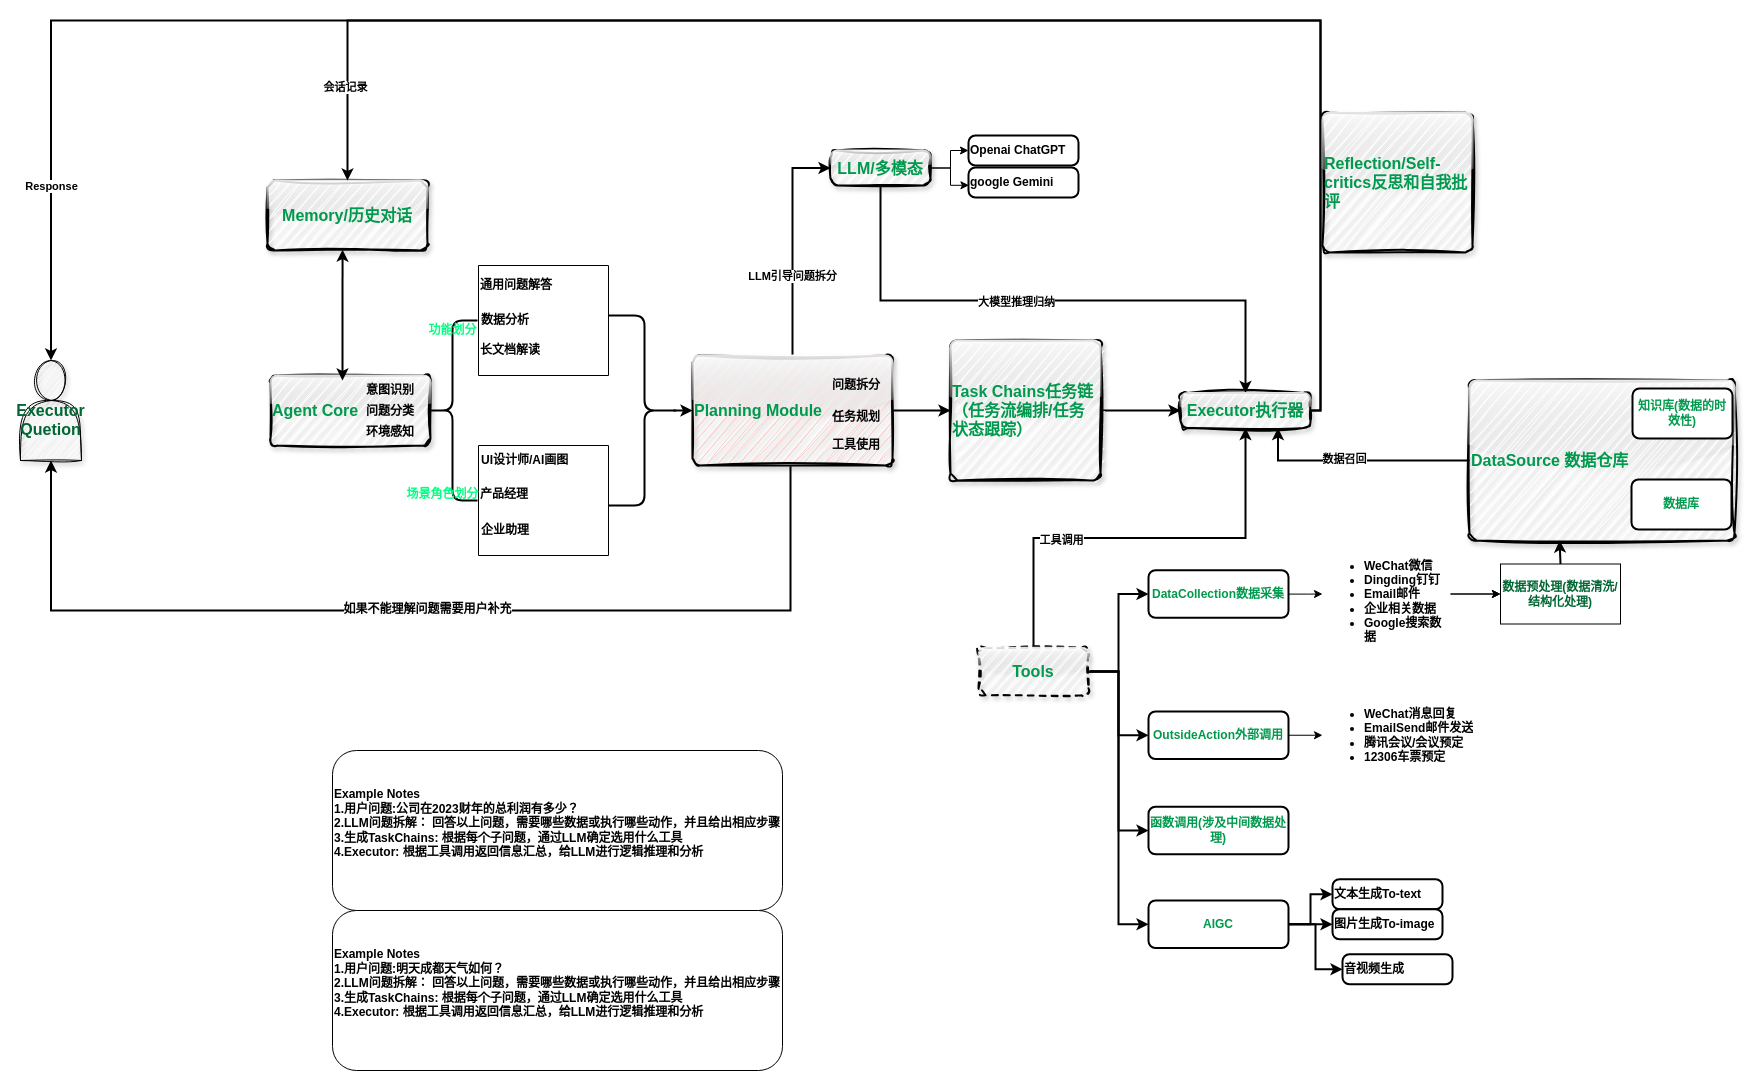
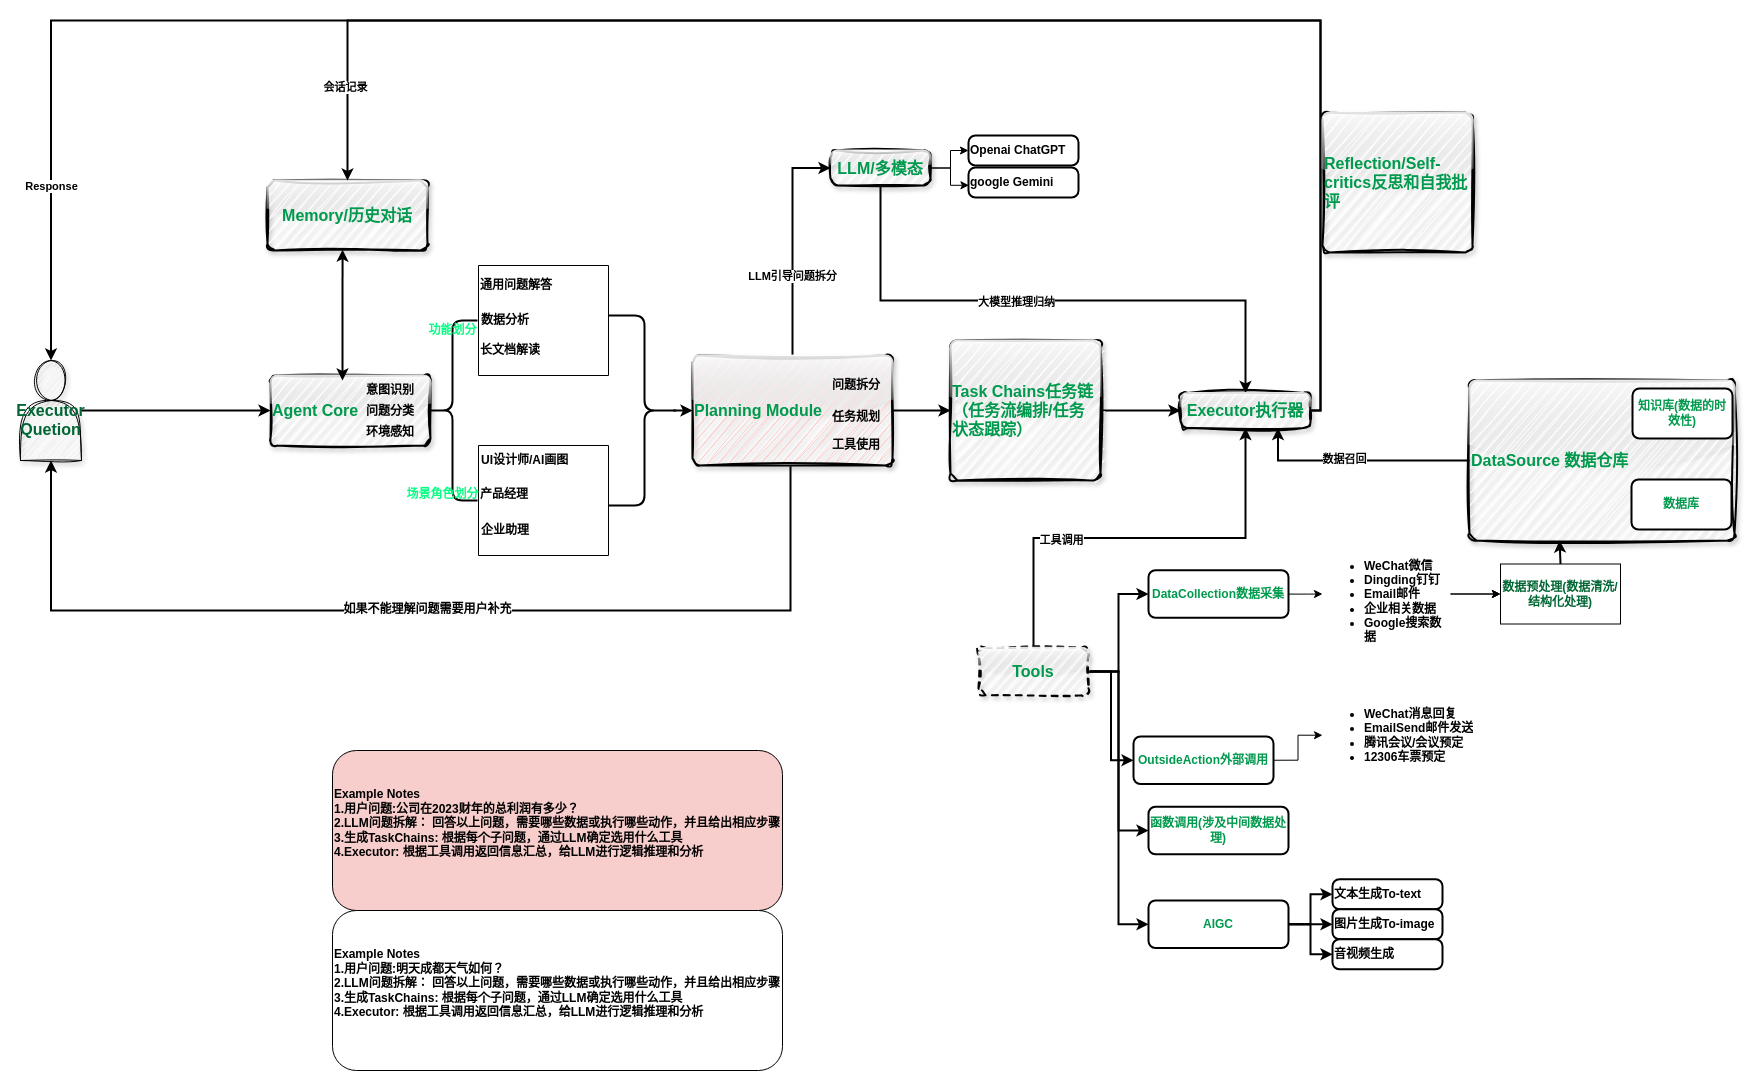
none -> (172, 411)
(1219, 735) -> (1204, 760)
(558, 831) -> (558, 831)
(1398, 969) -> (1388, 954)
